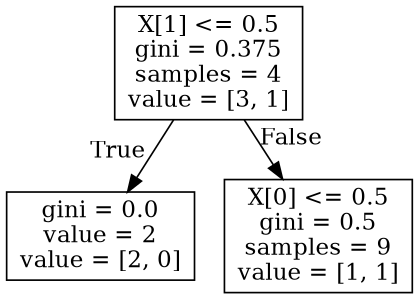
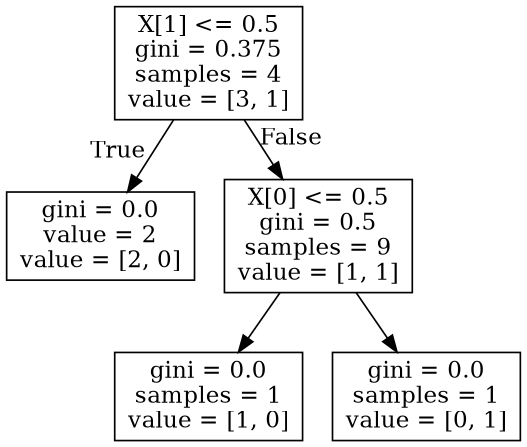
none -> (209, 397)
none -> (426, 397)
